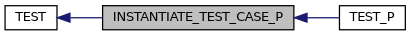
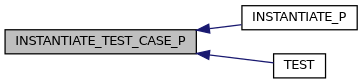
(86, 18) -> (241, 59)
(372, 18) -> (300, 18)
